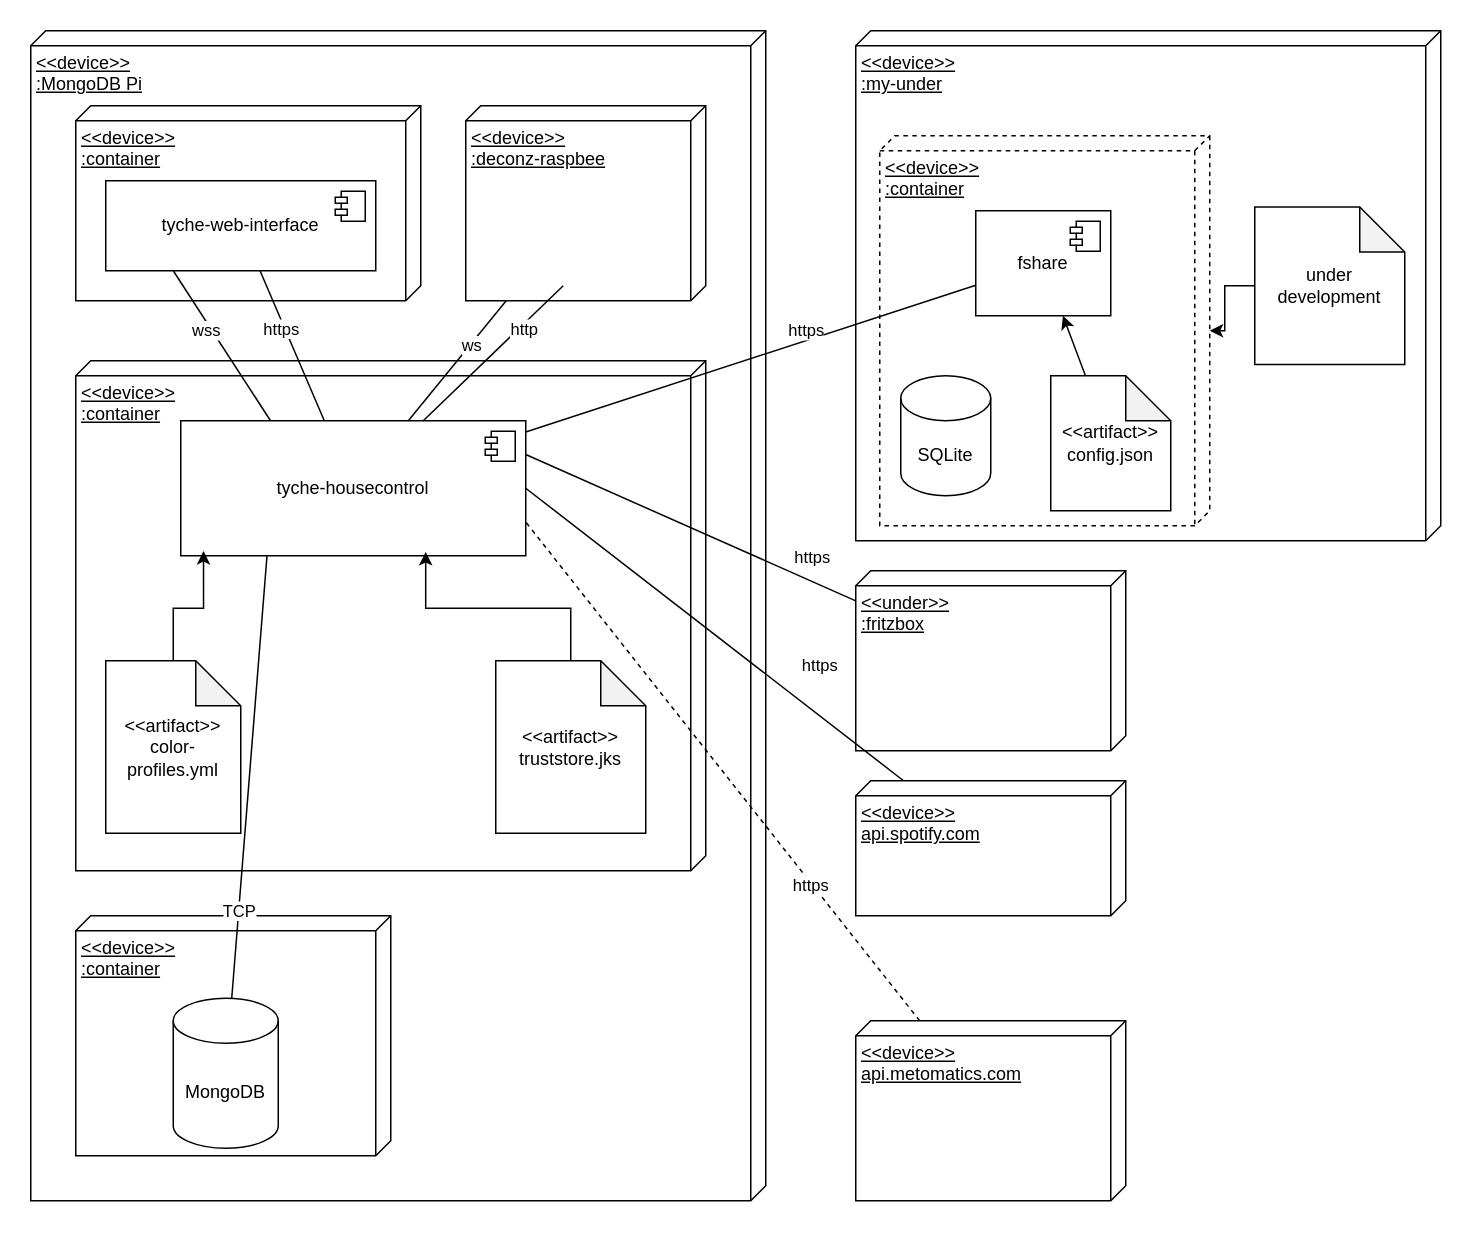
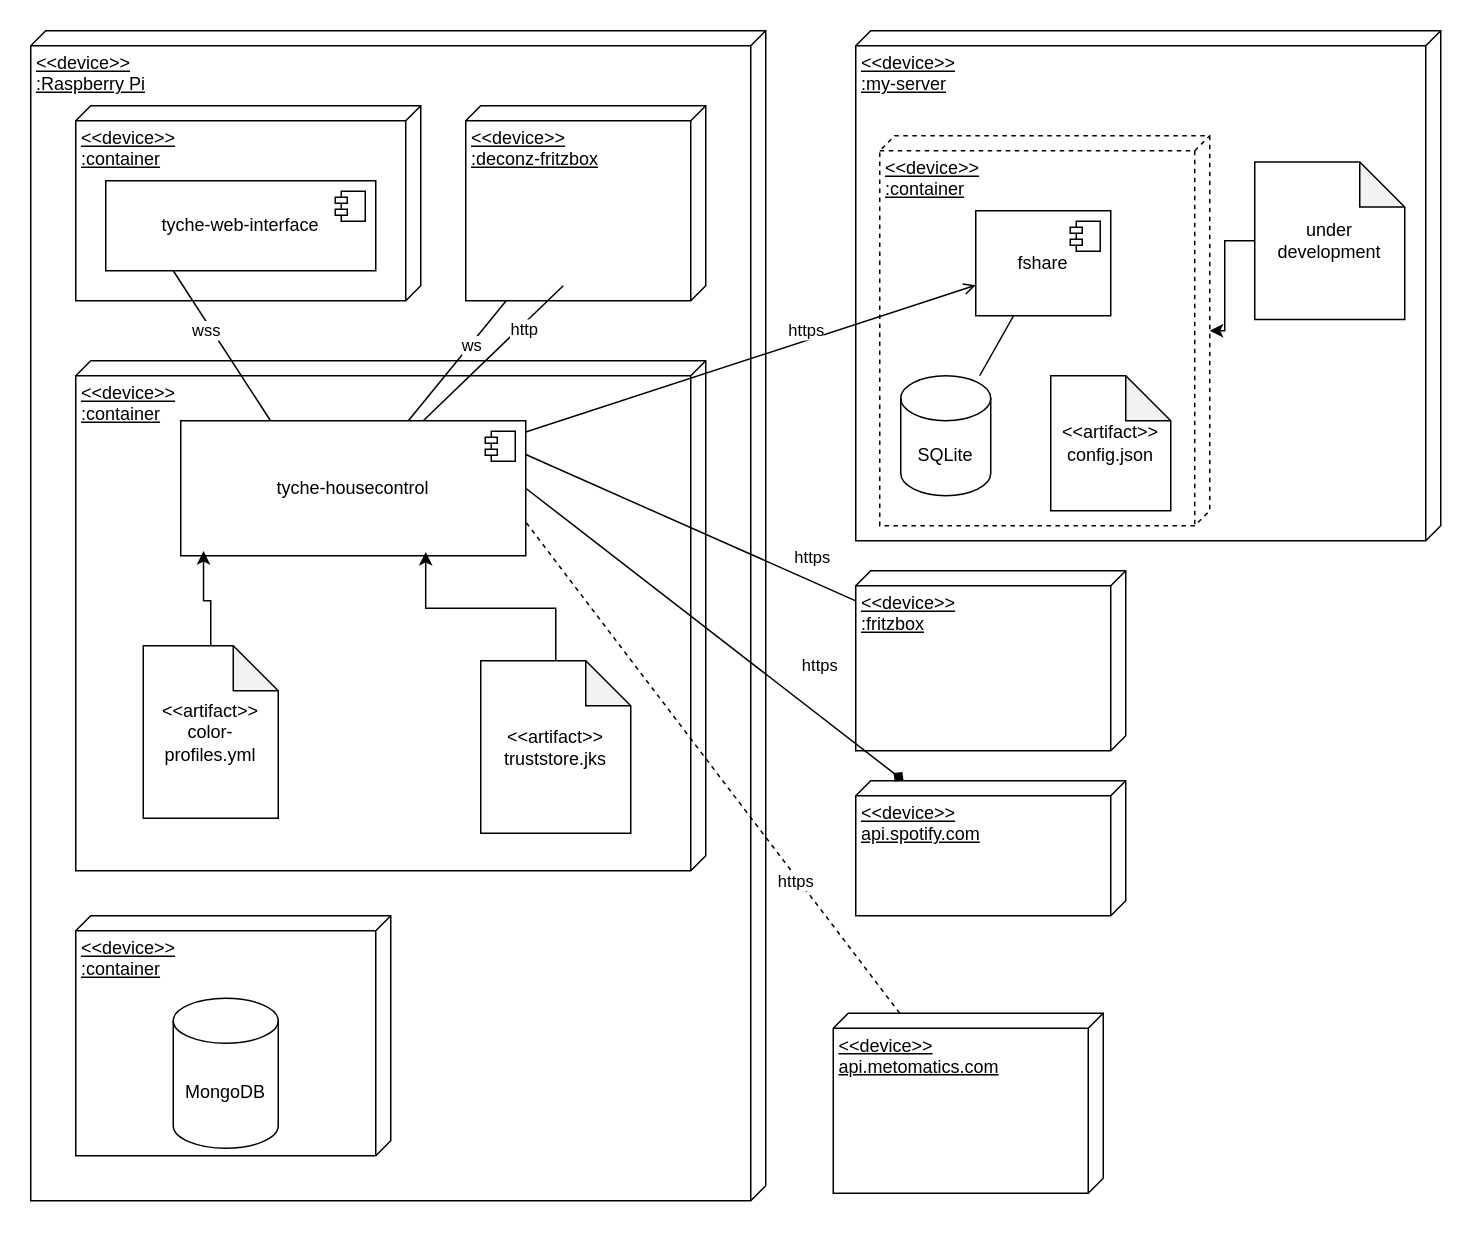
(85, 75) -> (95, 75)
(910, 75) -> (910, 75)
(545, 150) -> (548, 150)
(1330, 286) -> (1330, 241)
(969, 287) -> (969, 288)
(292, 346) -> none
none -> (997, 346)
(1076, 350) -> none
(907, 615) -> (910, 615)
(173, 747) -> (211, 732)
(571, 747) -> (556, 747)
(898, 776) -> (894, 773)
(249, 777) -> none
(991, 1111) -> (968, 1103)
